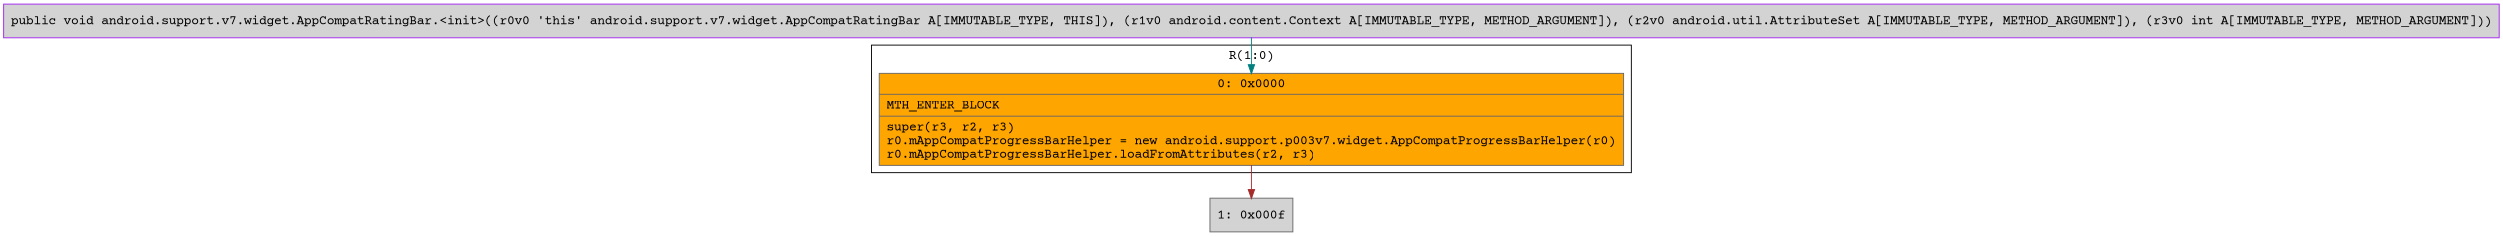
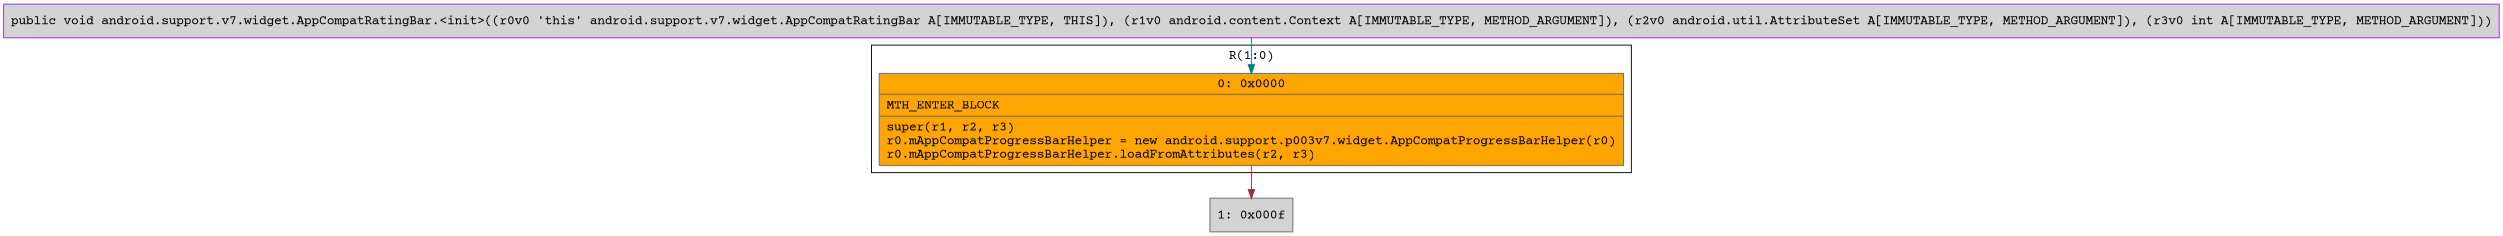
(951, 127) -> (951, 127)
